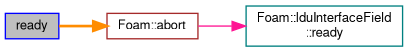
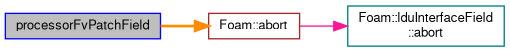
(32, 26) -> (83, 26)
(324, 26) -> (426, 26)
